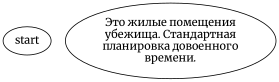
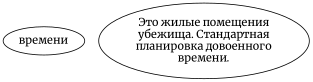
(27, 41) -> (44, 41)
